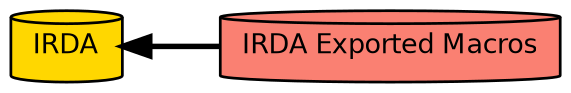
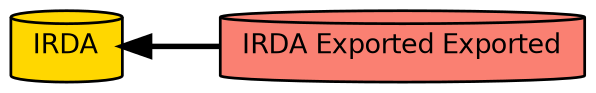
(390, 46) -> (402, 46)
